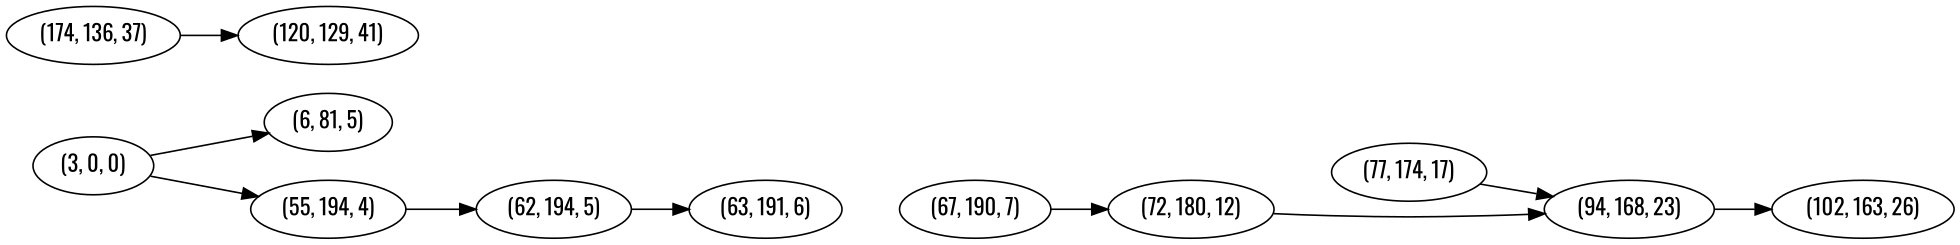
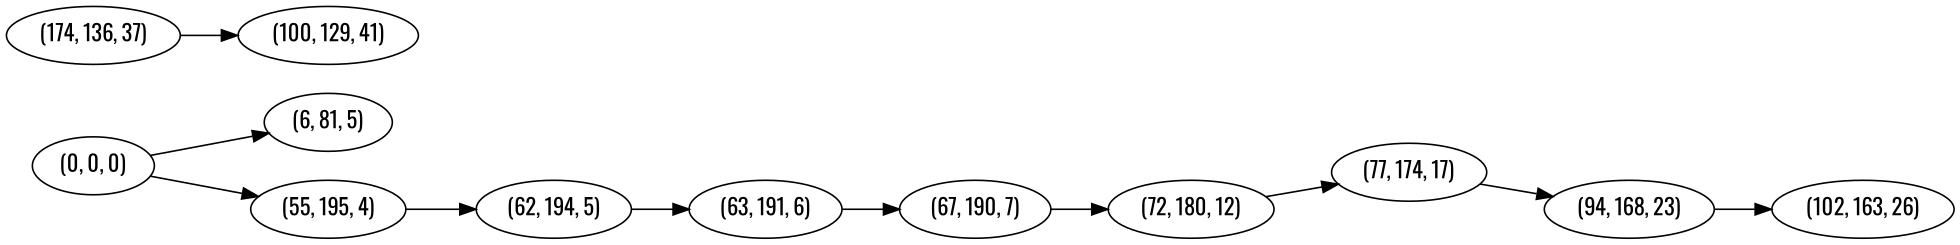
(328, 35) -> (328, 35)
(93, 166) -> (93, 166)
(328, 209) -> (328, 209)
none -> (863, 209)
(1401, 217) -> (1294, 192)
